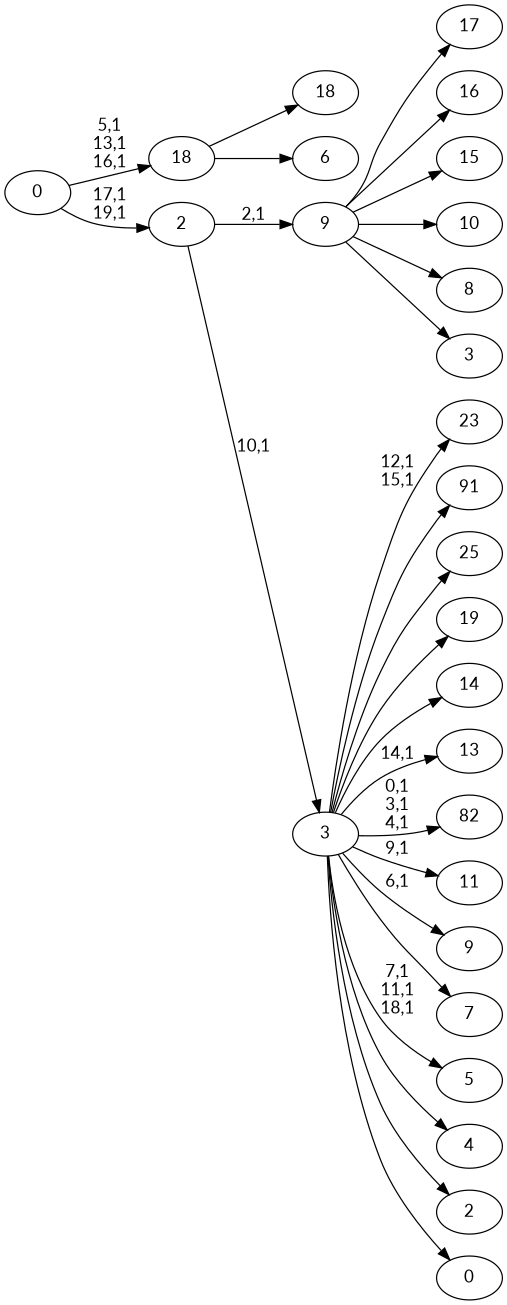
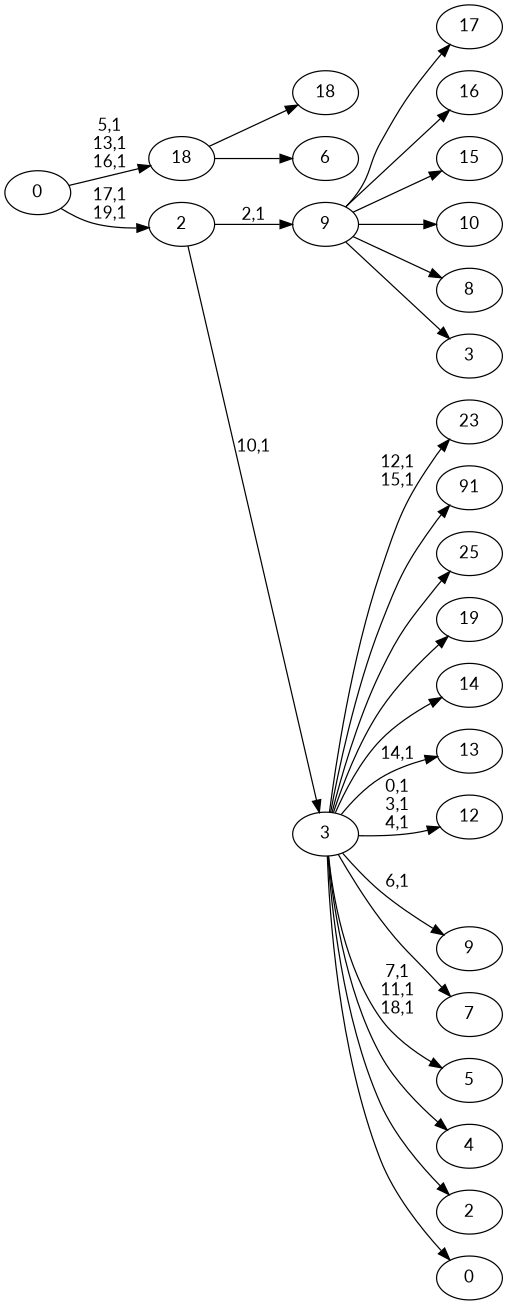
(469, 817) -> (469, 817)
(469, 883) -> none
